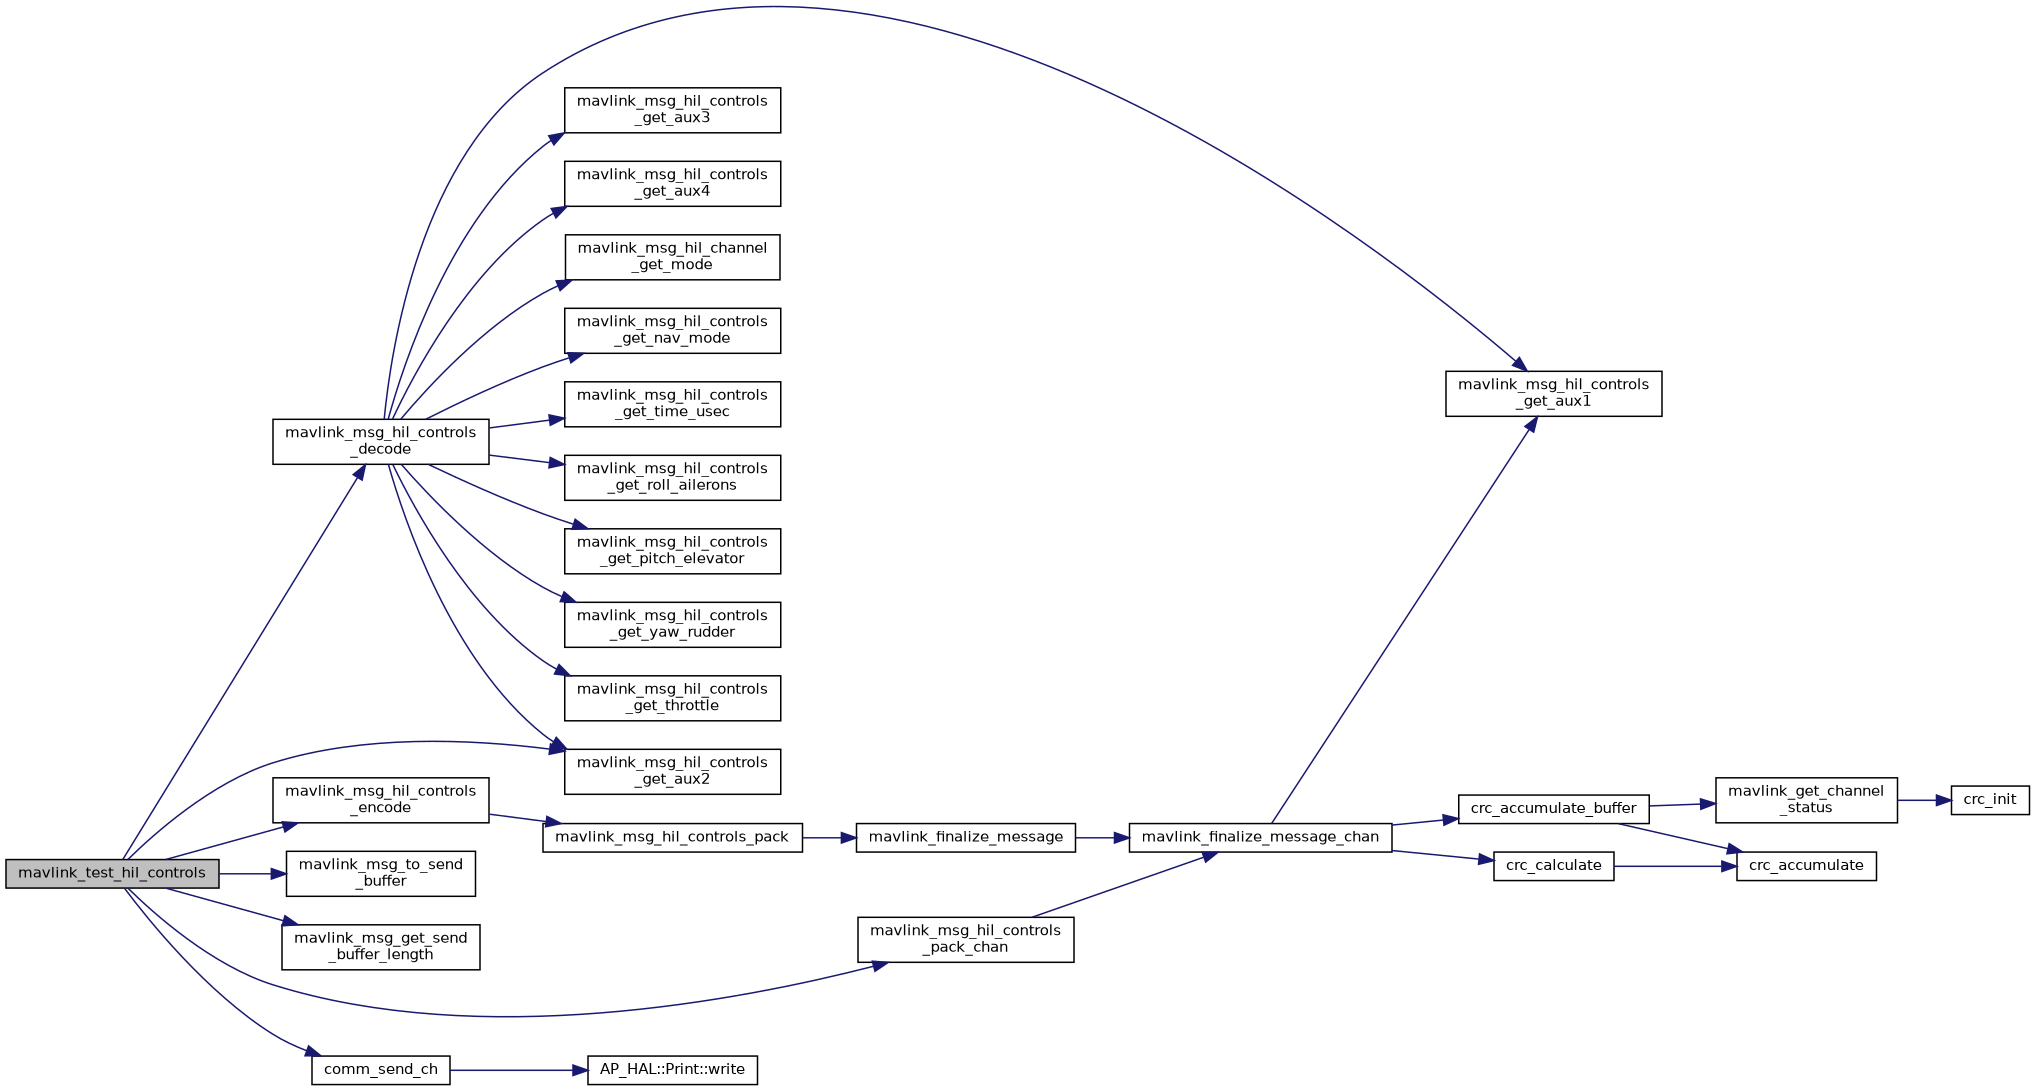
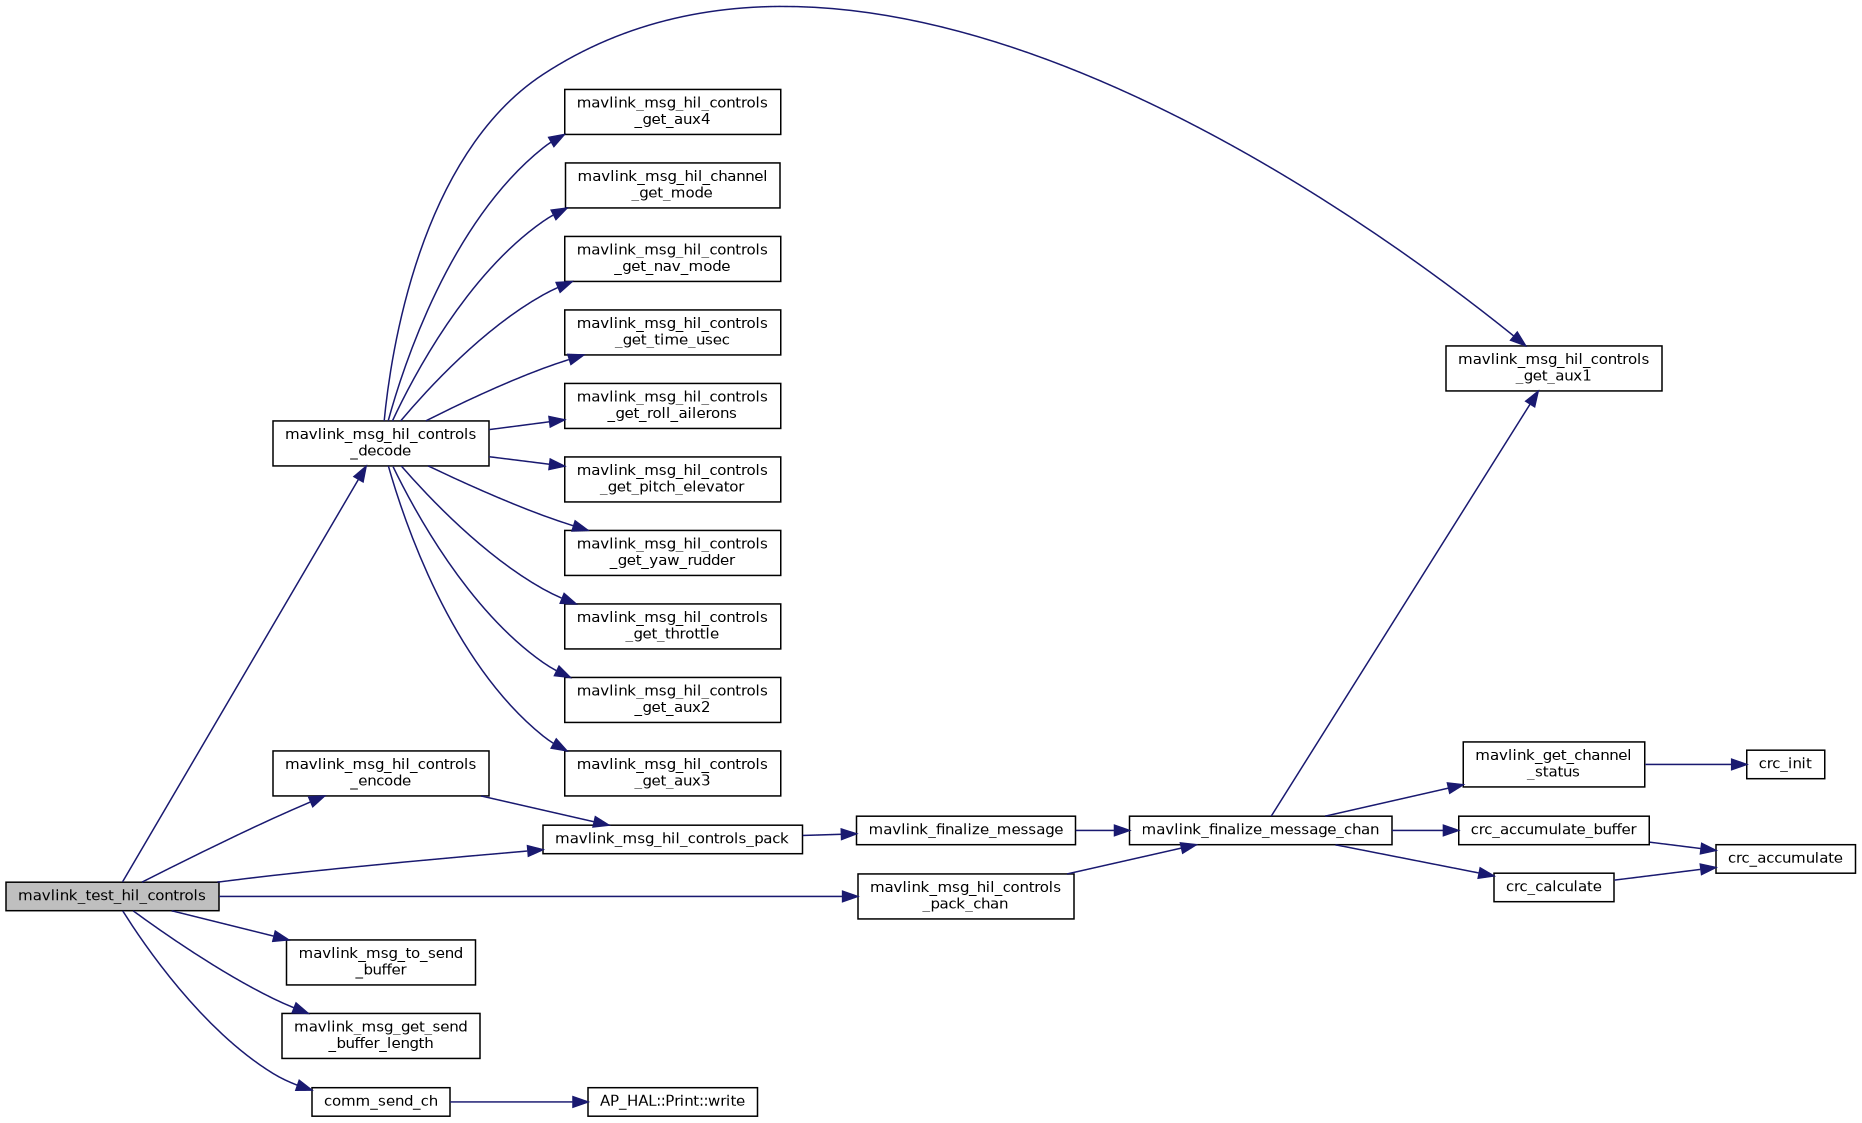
(323, 751) -> (372, 865)
(1675, 805) -> (1387, 802)
